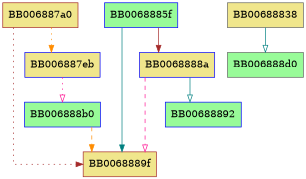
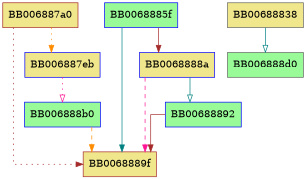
(145, 111) -> (145, 111)
none -> (151, 123)
